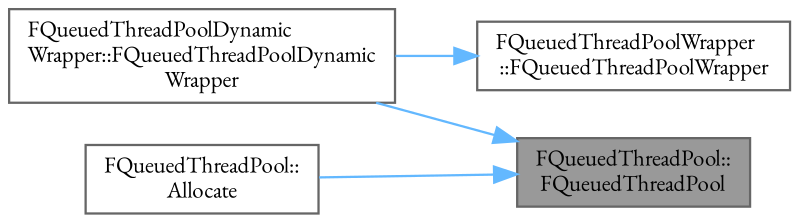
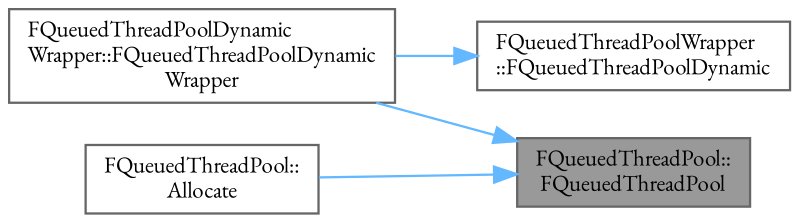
(634, 56) -> (634, 56)
